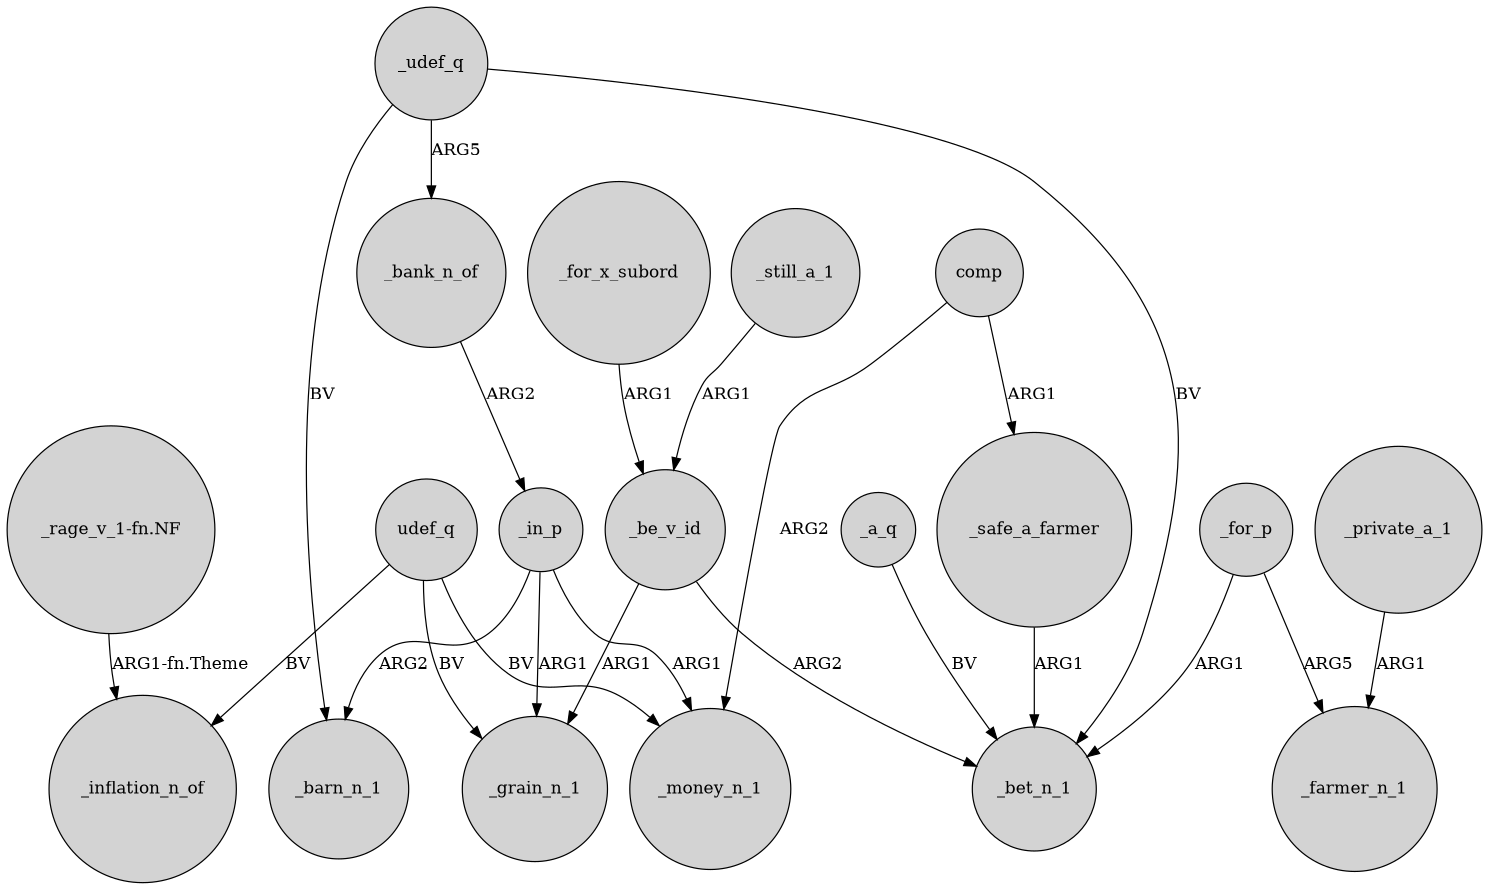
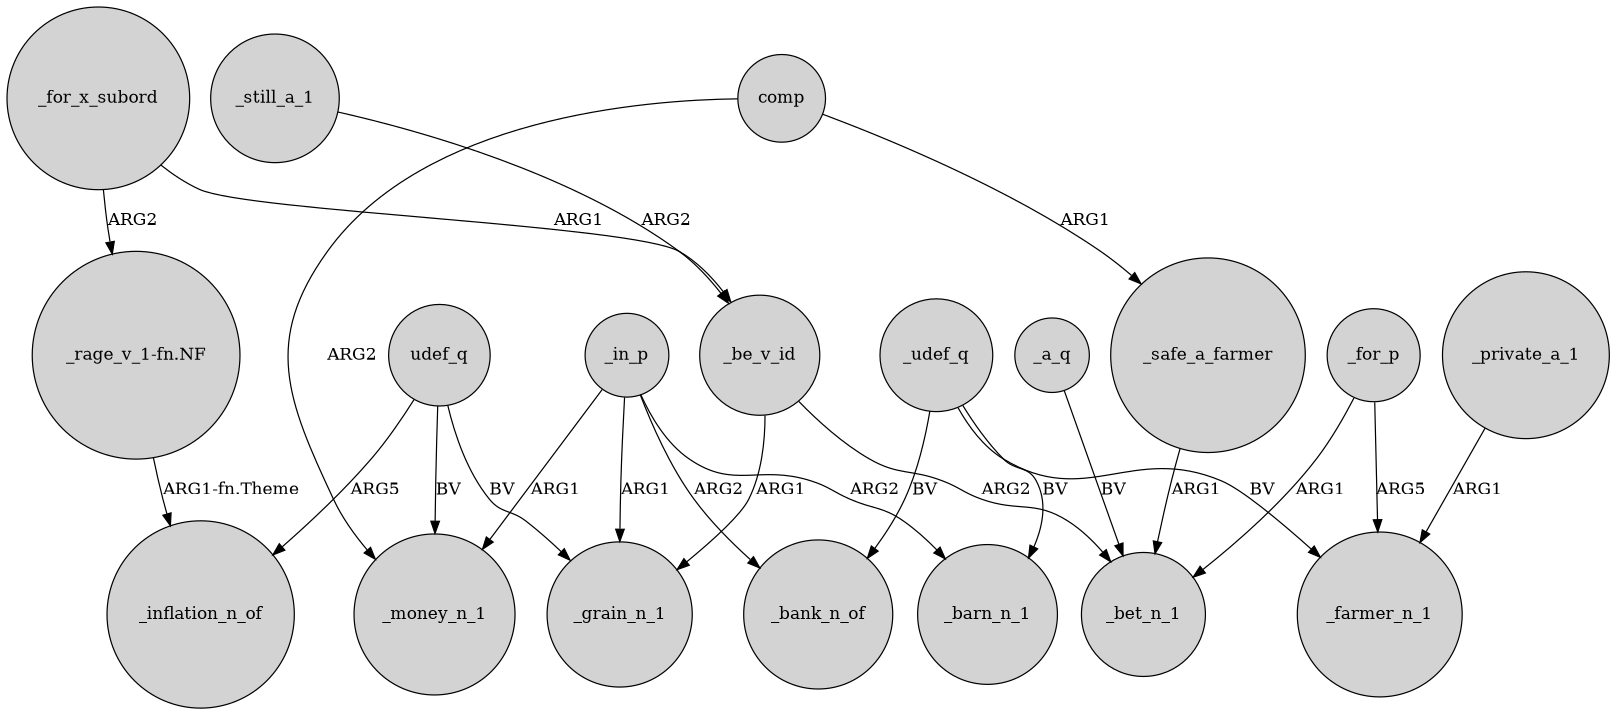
(456, 151) -> (925, 490)
(1056, 201) -> (1133, 471)
none -> (106, 216)
(727, 395) -> (667, 220)
(490, 410) -> (684, 485)
(298, 665) -> (375, 490)
